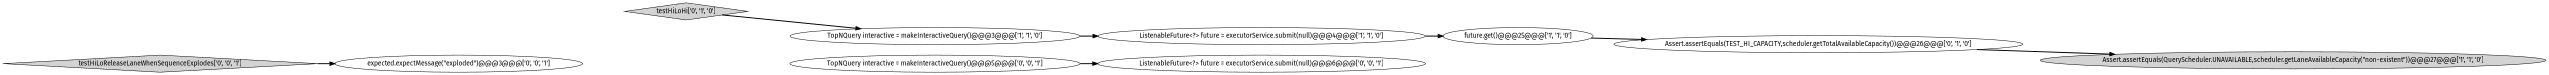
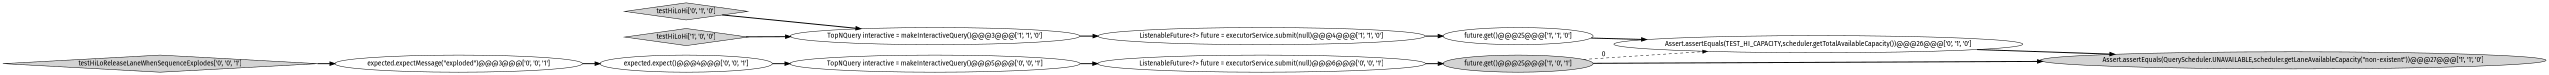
none -> (686, 37)
none -> (686, 64)
none -> (1518, 64)
